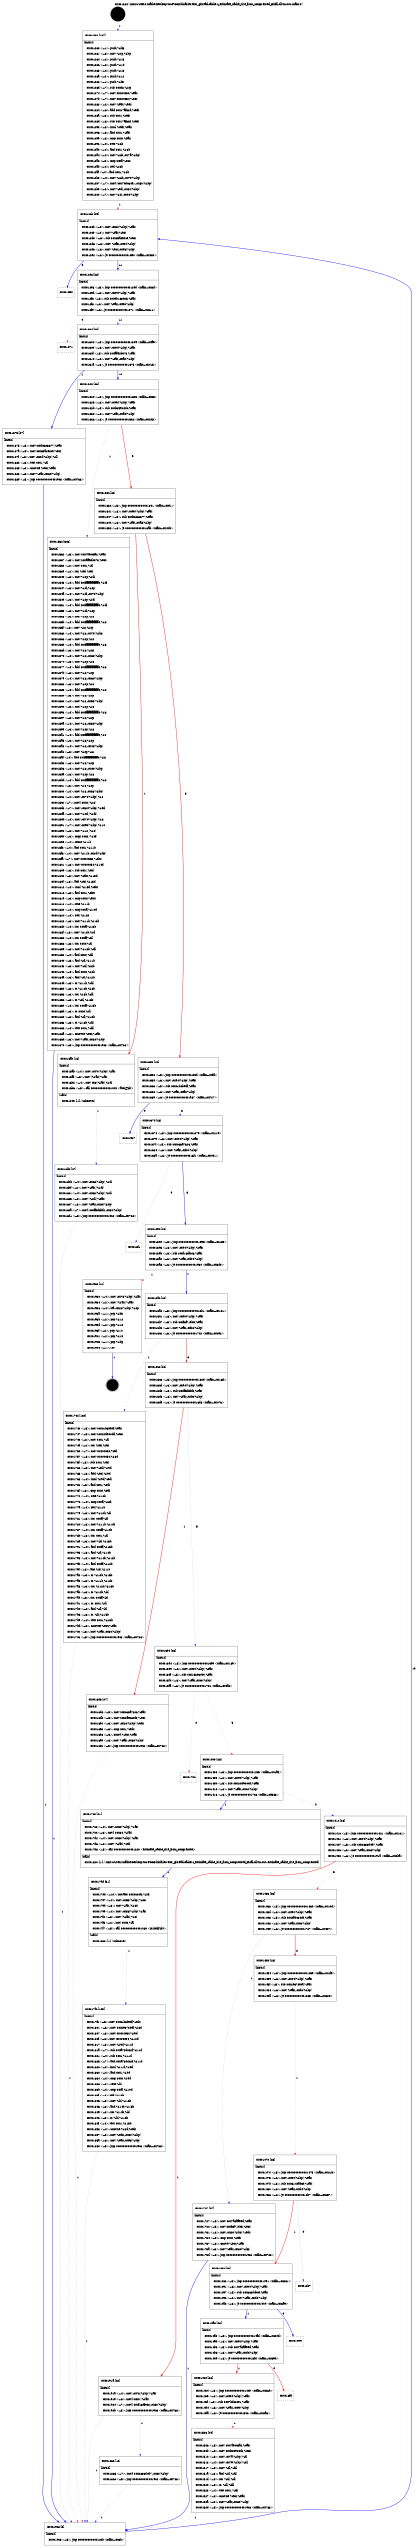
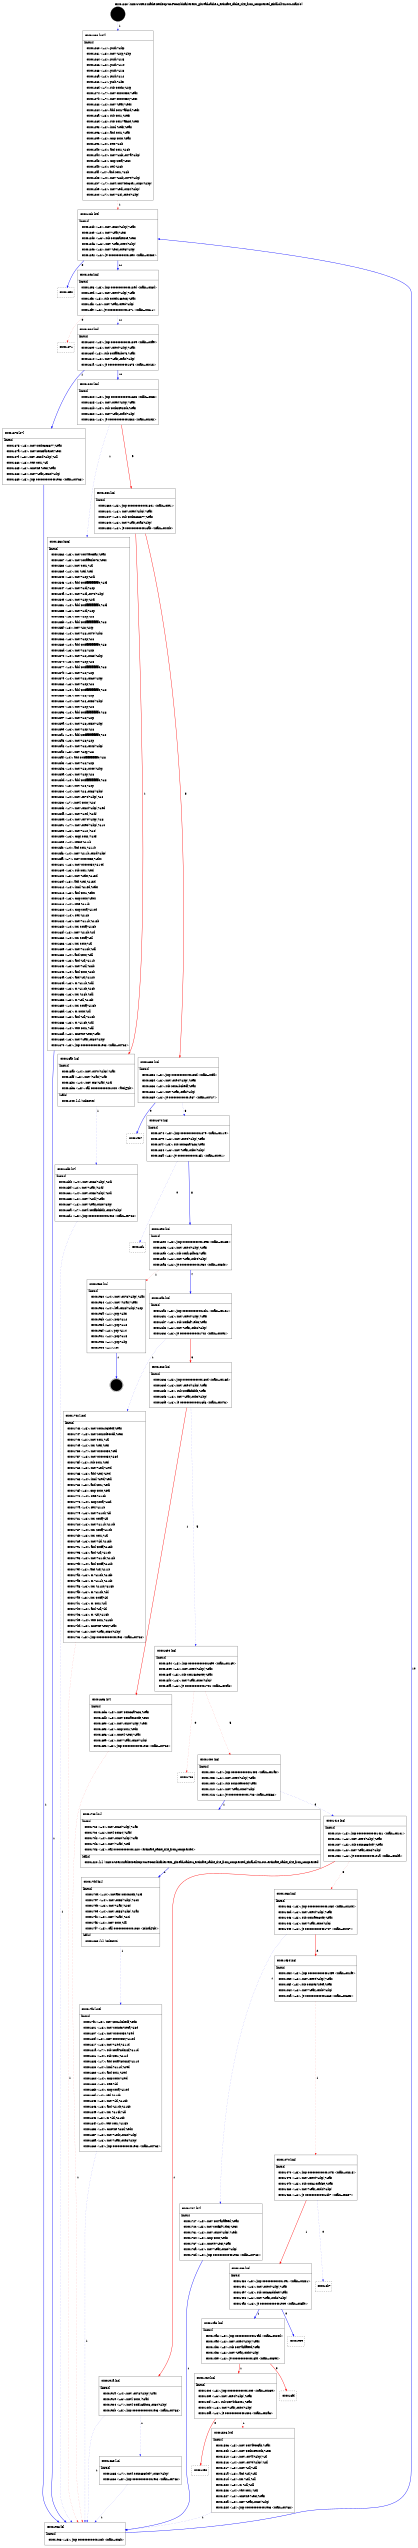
none -> (200, 2471)
